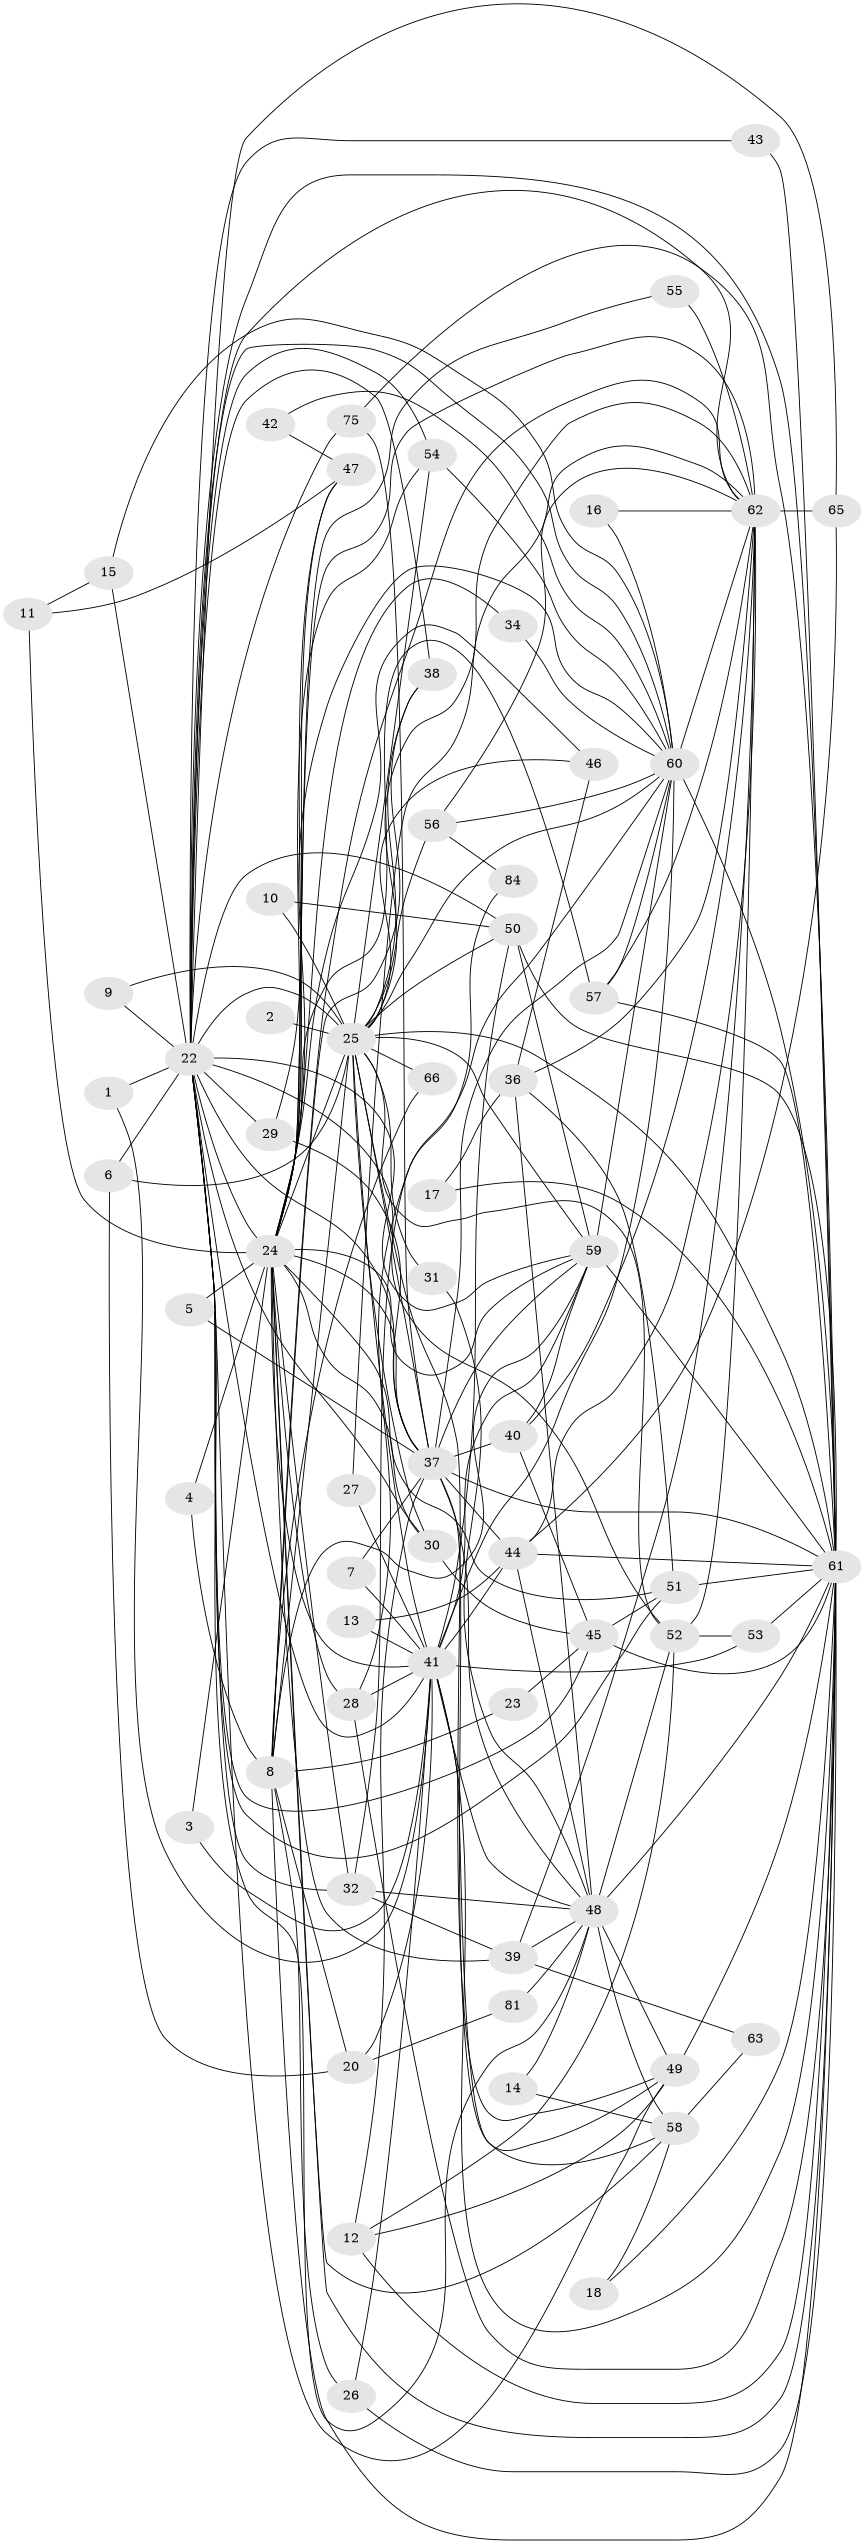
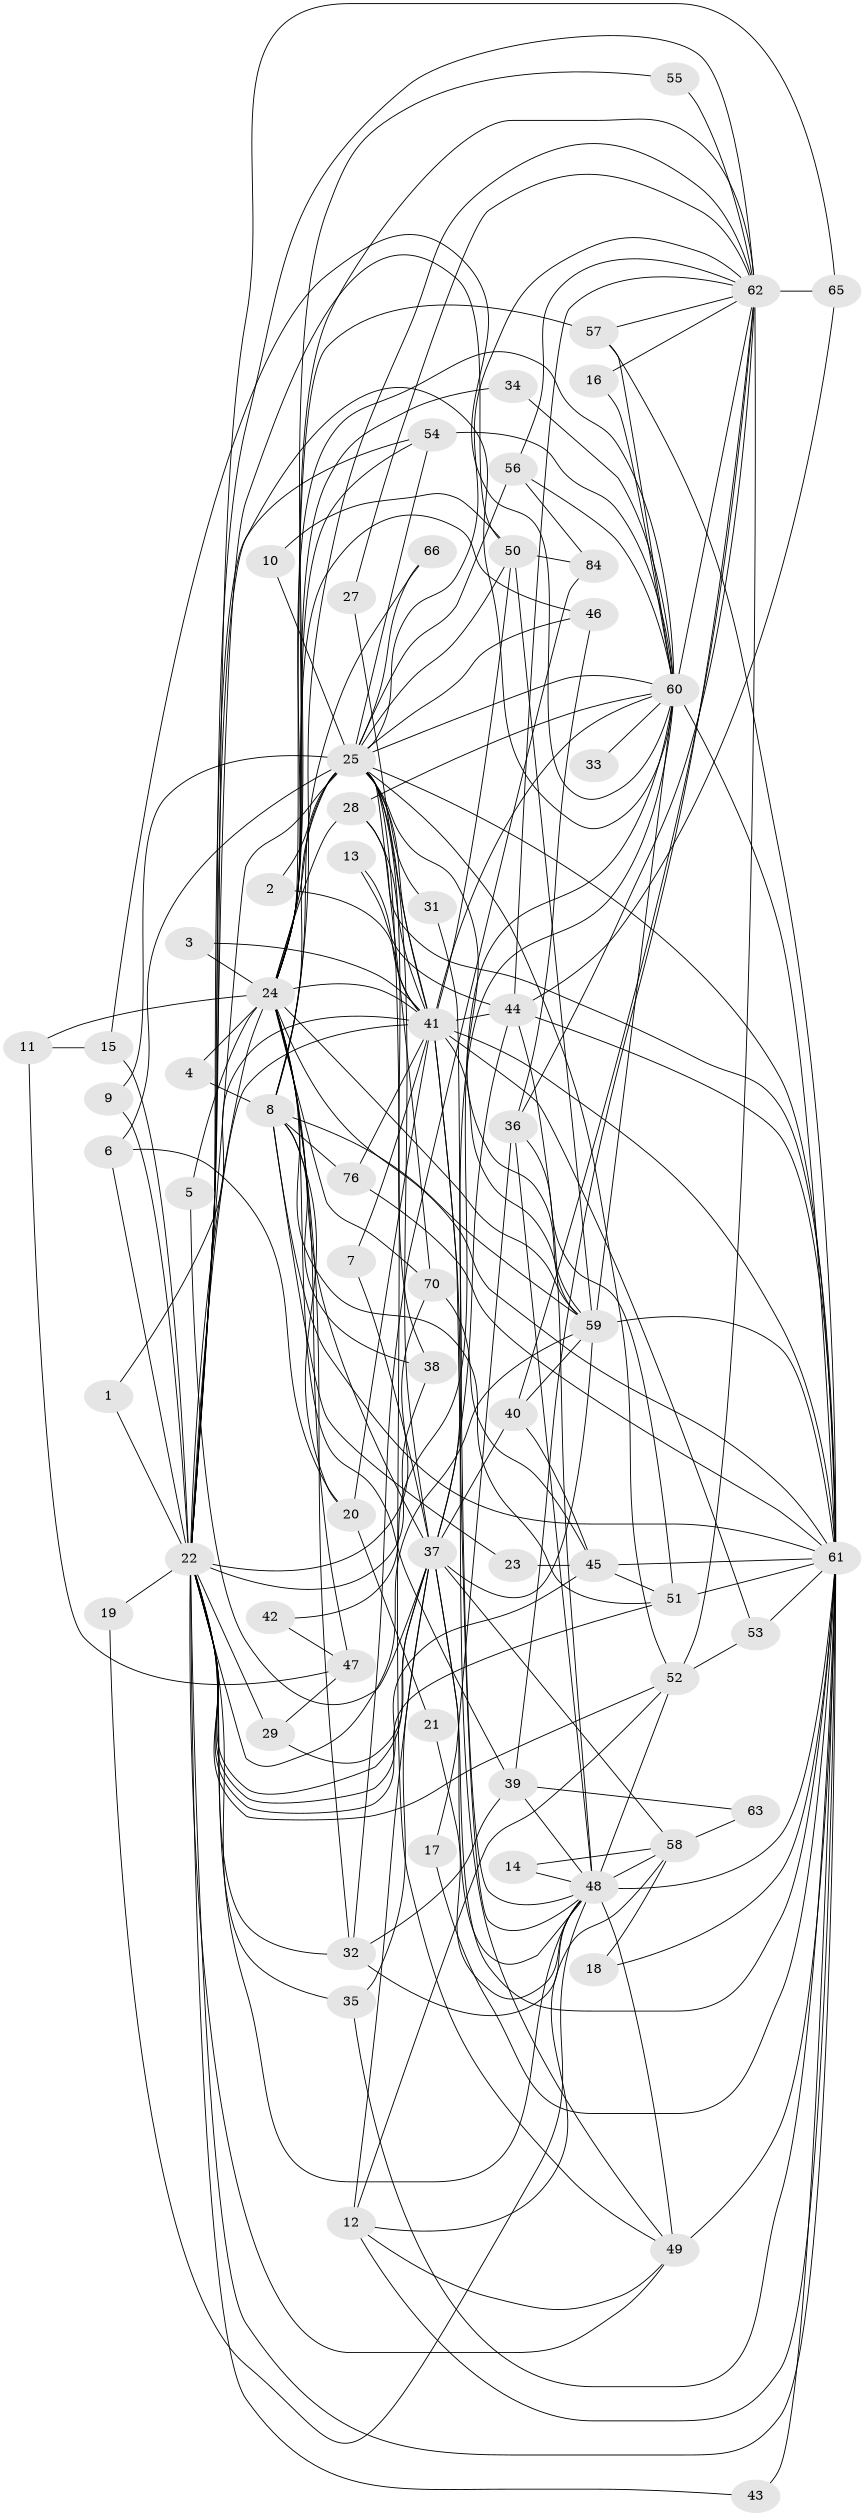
(351, 421) -> (351, 2002)
none -> (594, 766)
none -> (381, 926)
(787, 1108) -> (554, 559)
(432, 1546) -> (432, 1285)
none -> (109, 1614)
(513, 2006) -> (432, 1725)
(333, 2267) -> (567, 2121)
(351, 2396) -> (351, 1179)
